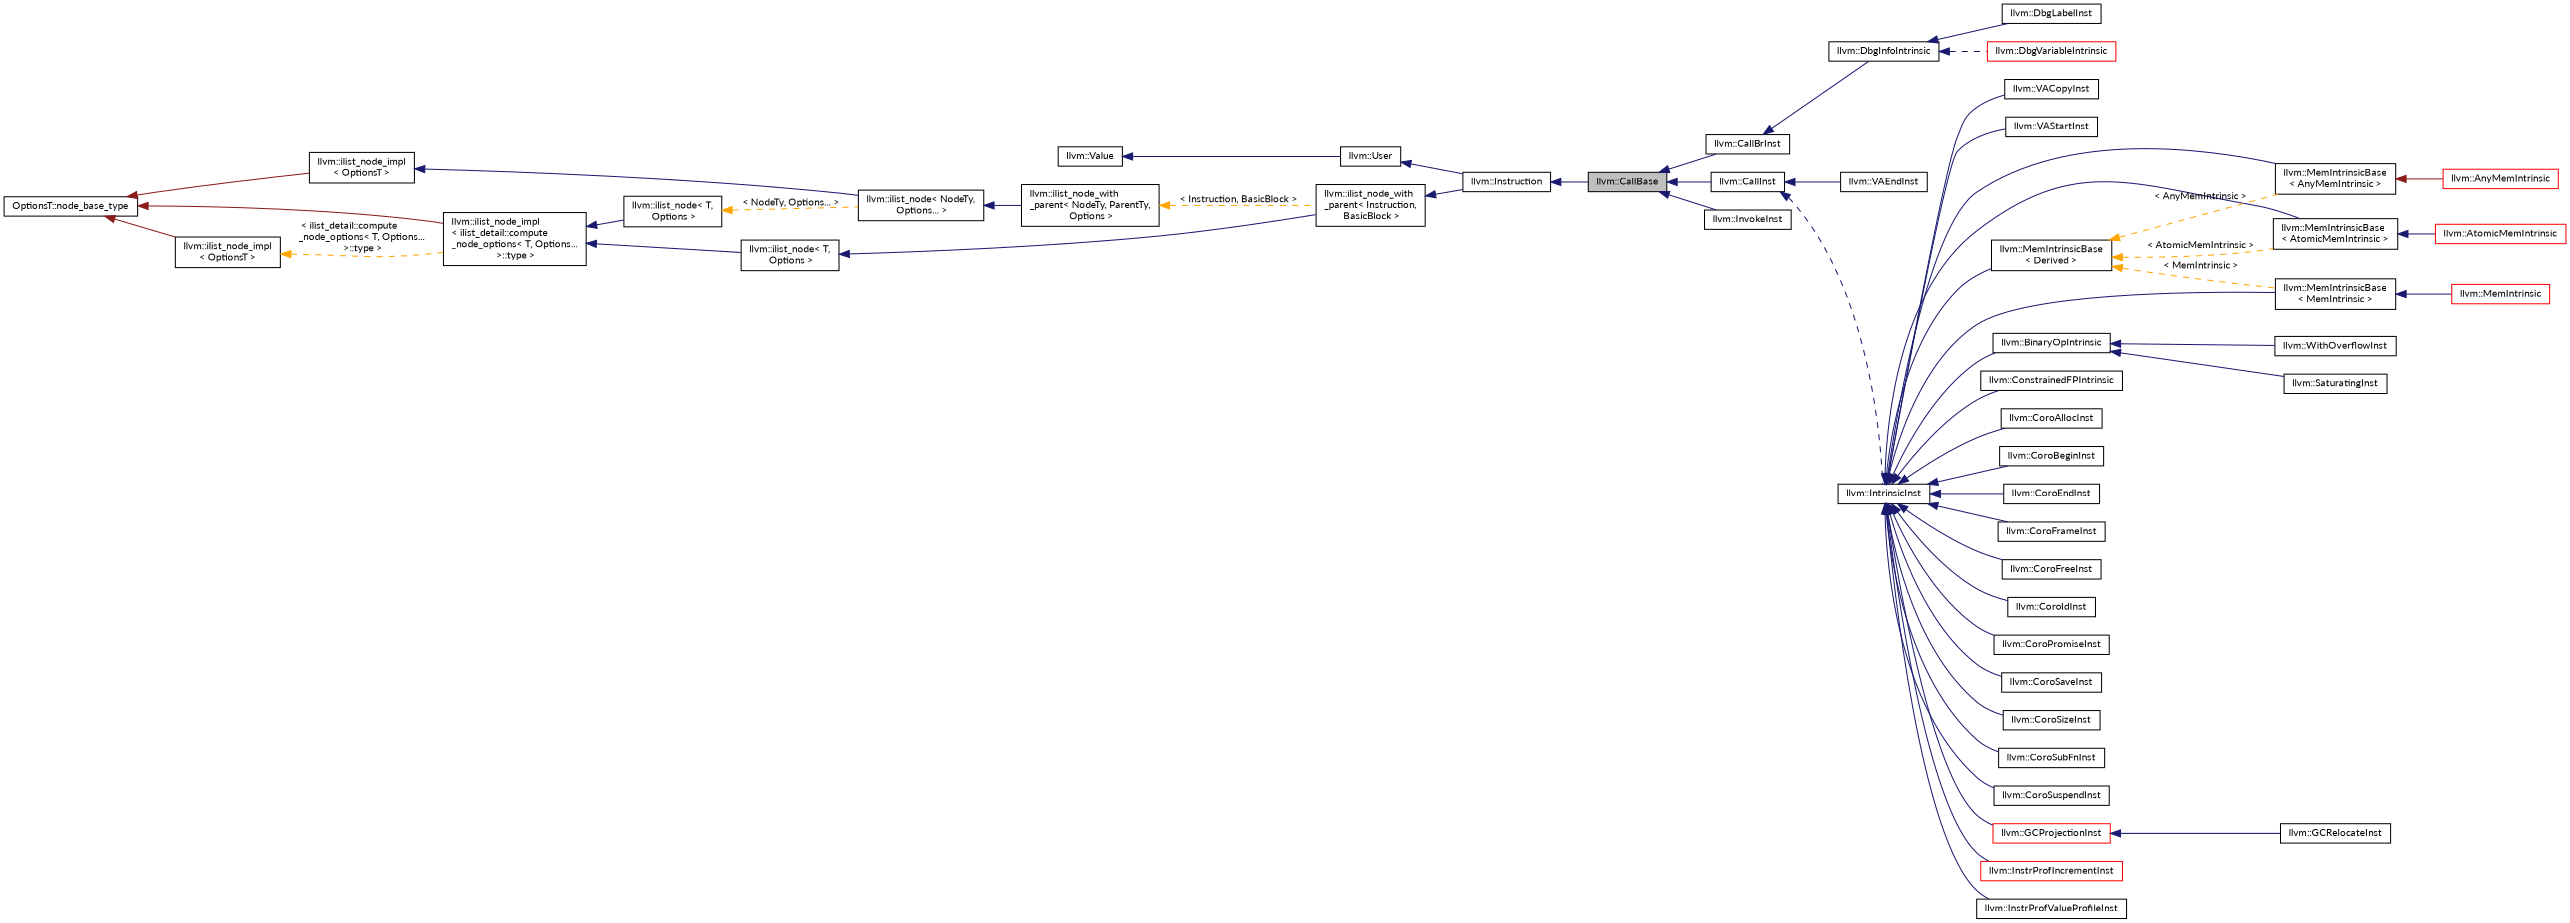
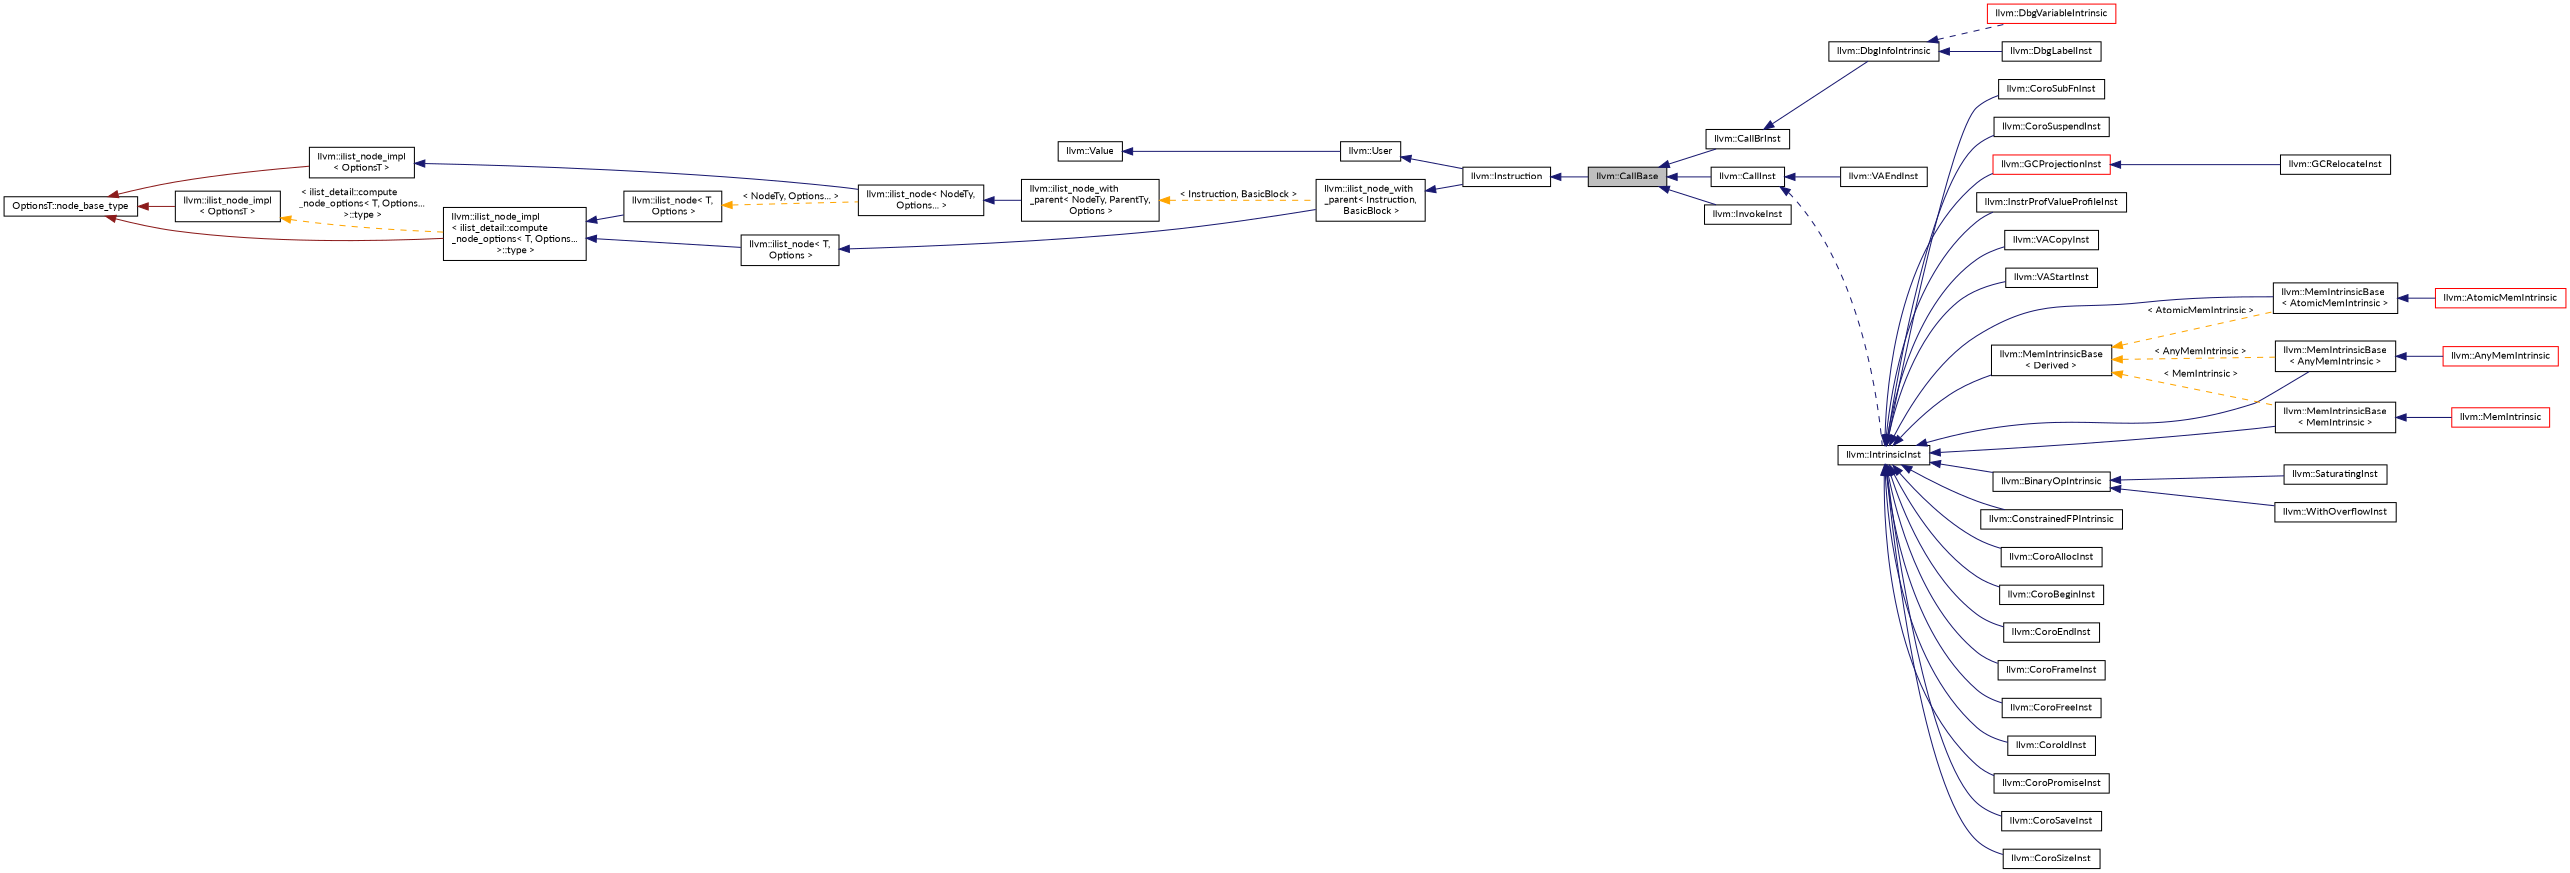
(2425, 179) -> (2425, 356)
(2052, 871) -> none
